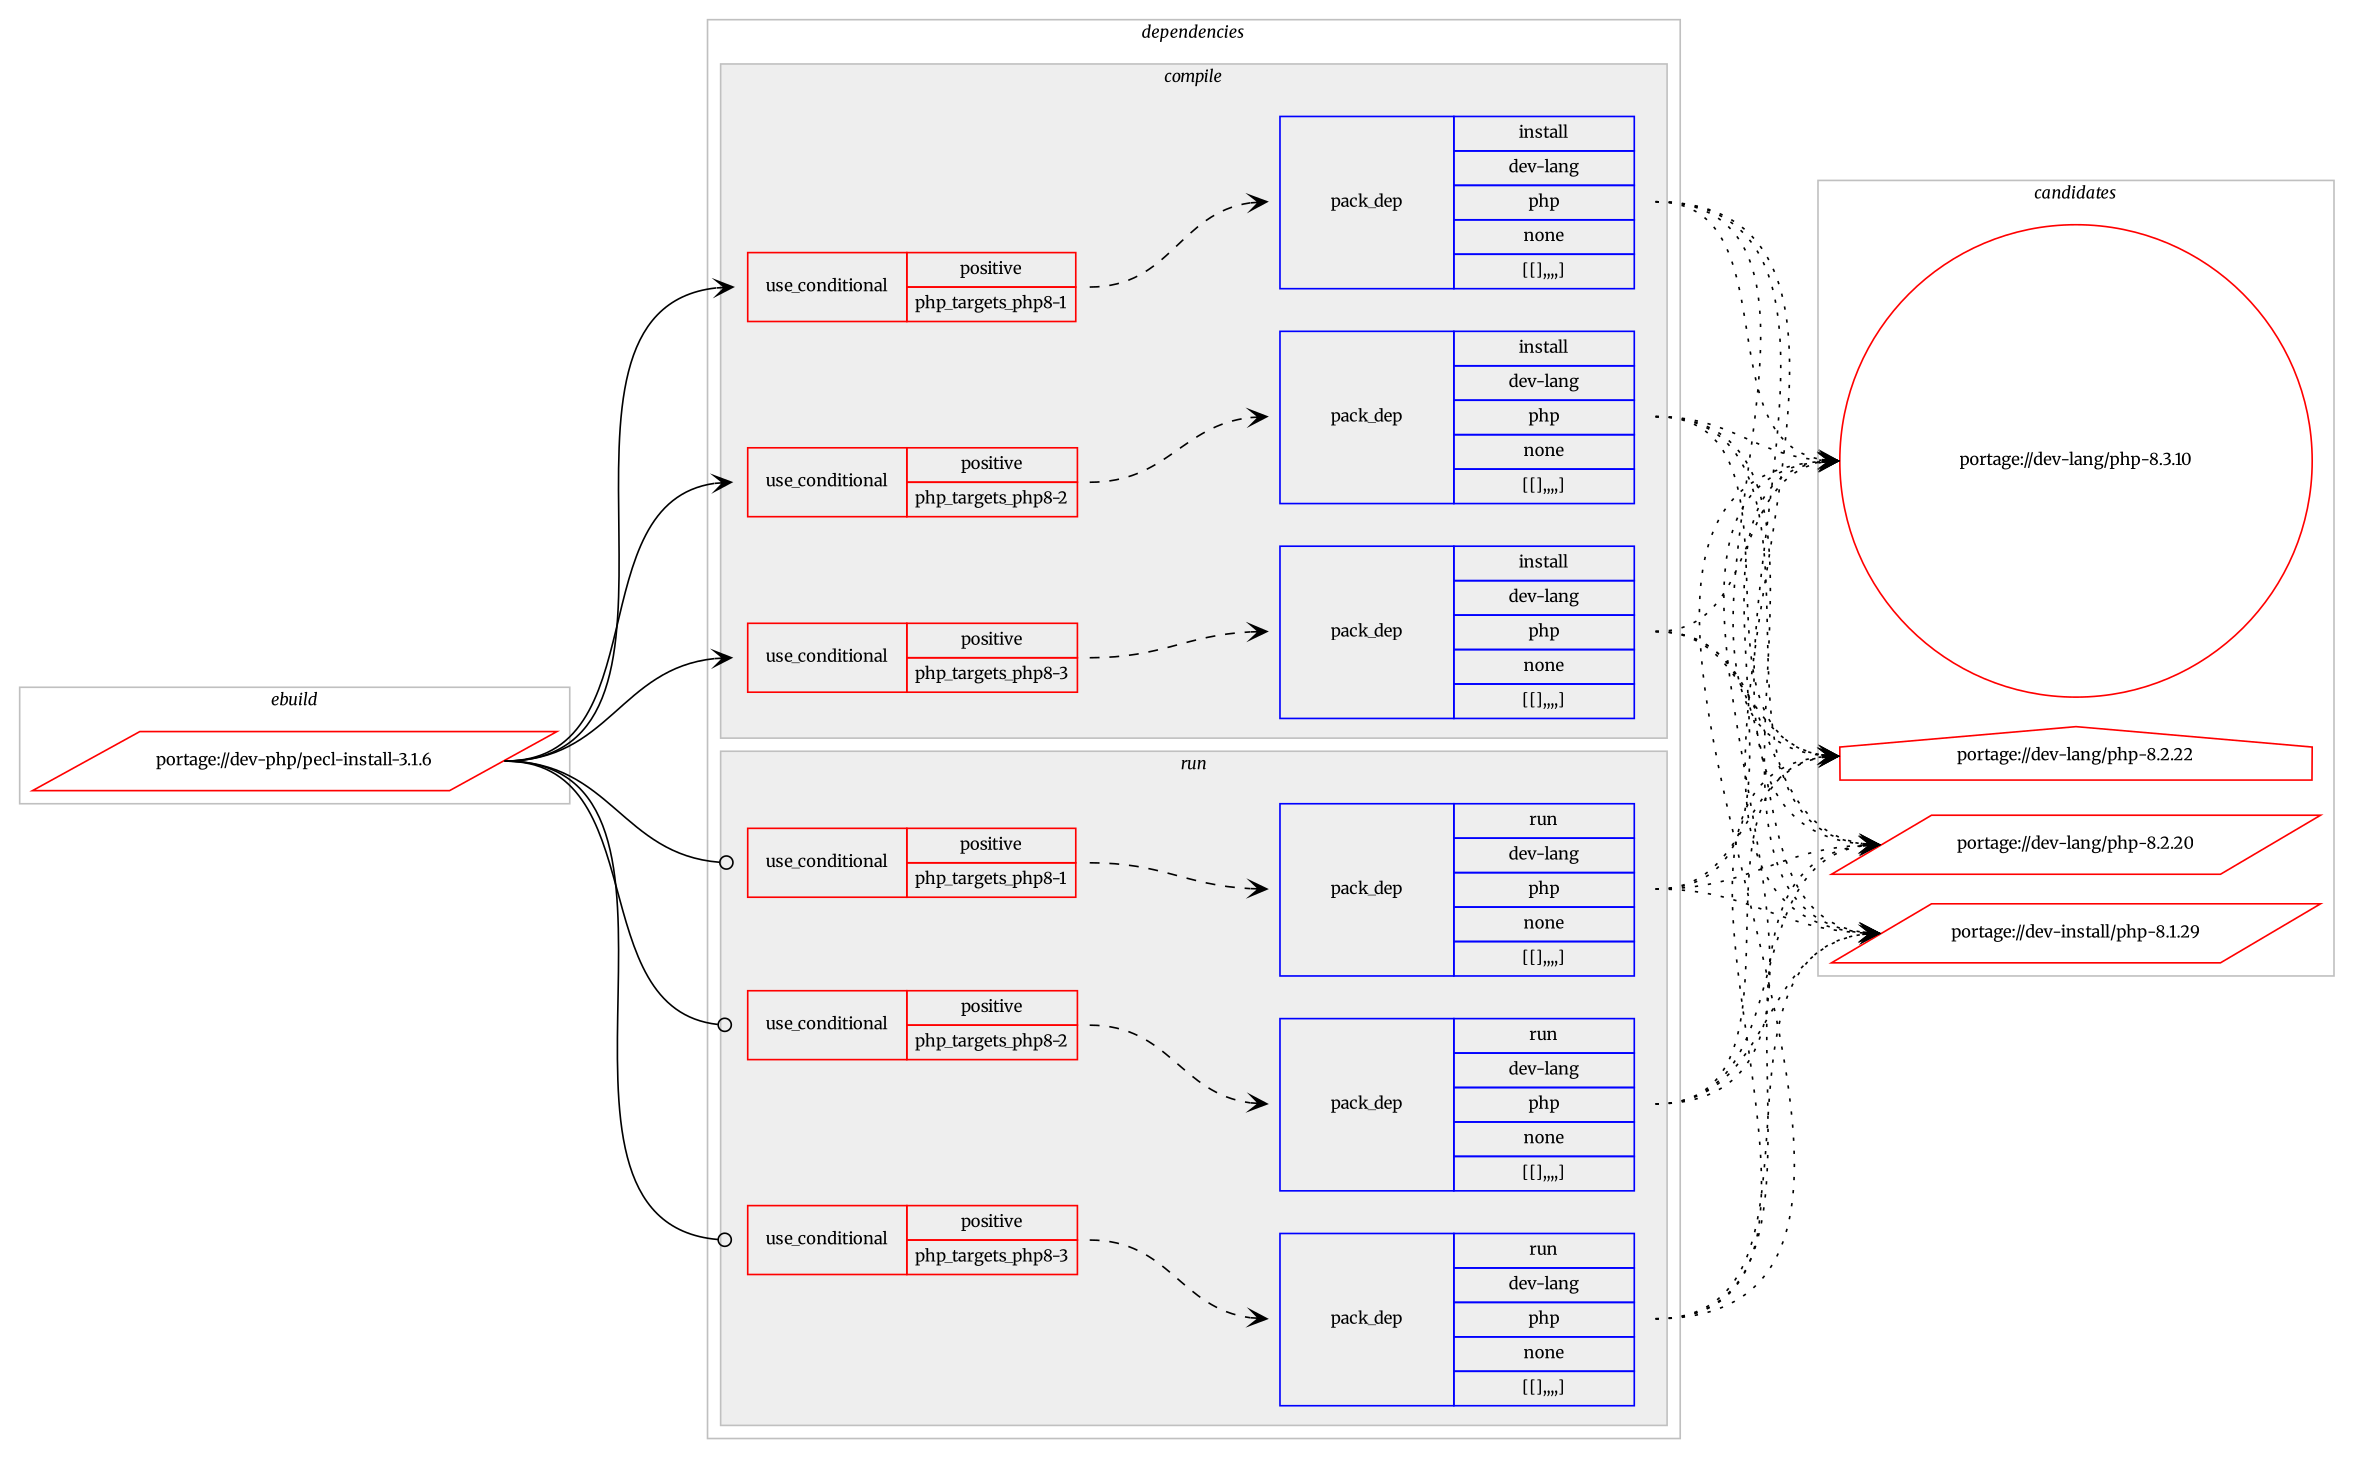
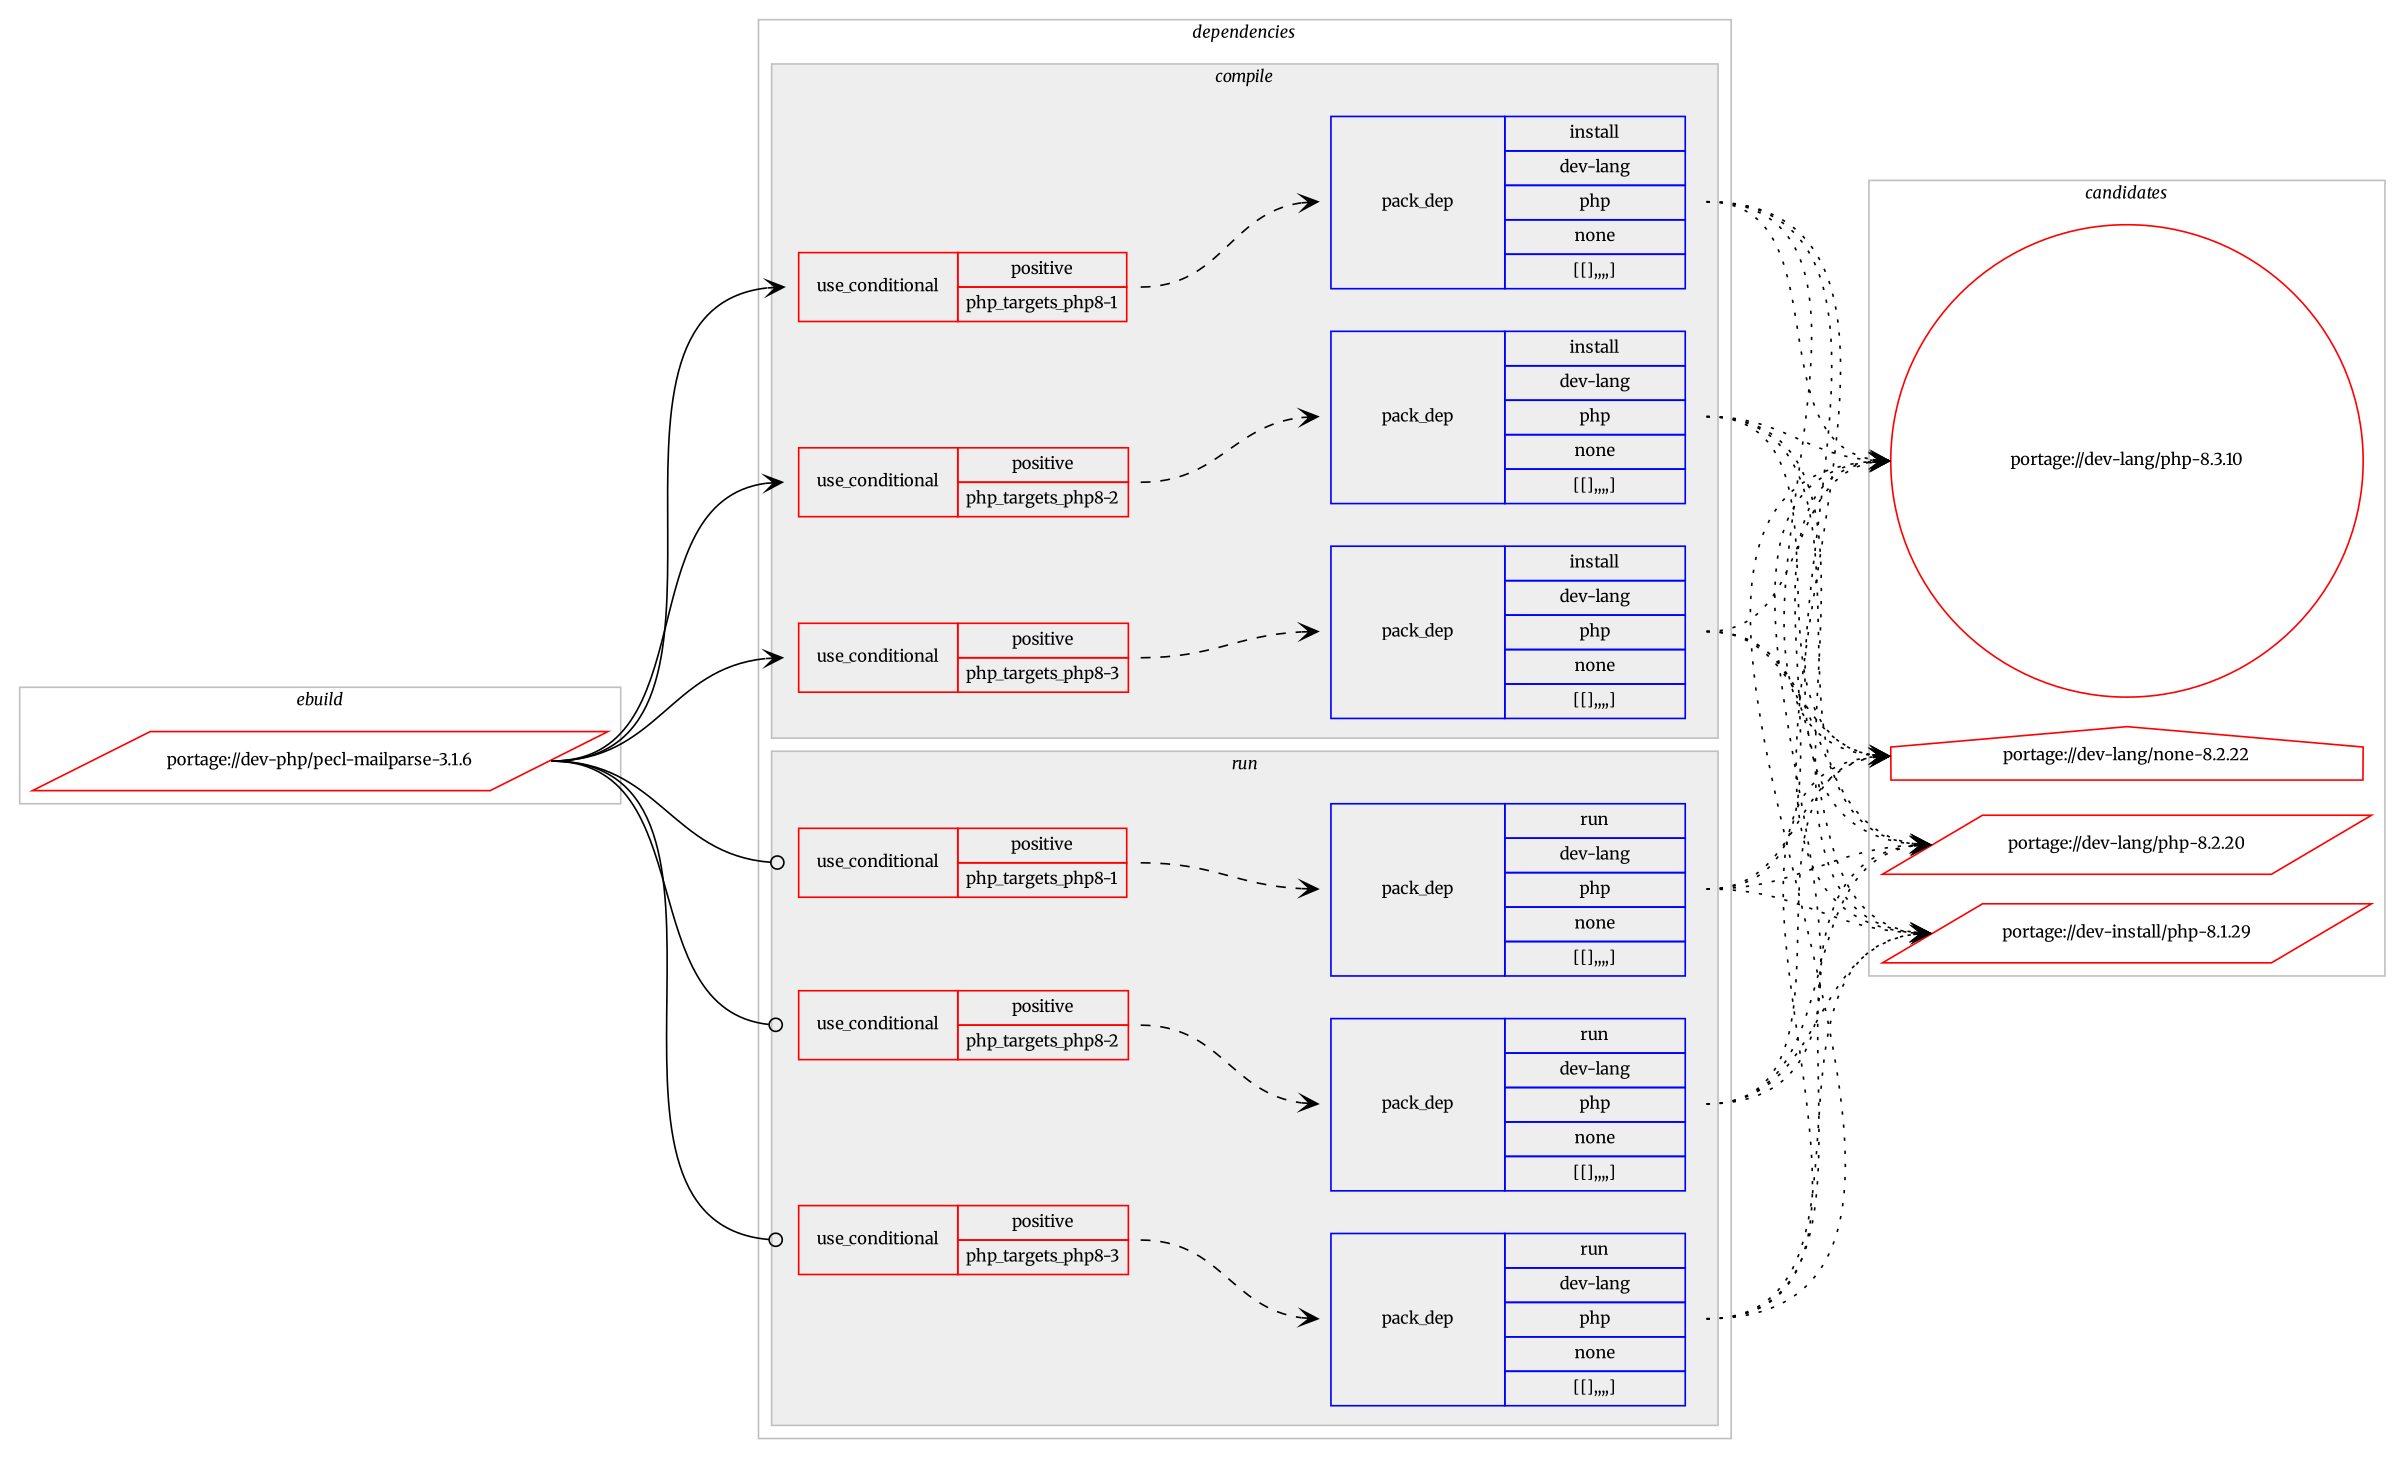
(2076, 756) -> (2127, 756)
(295, 761) -> (320, 761)
